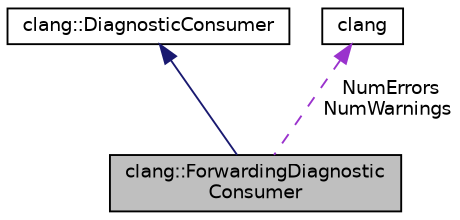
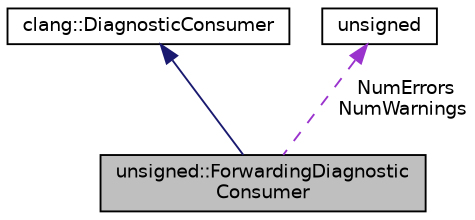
(363, 26) -> (380, 26)
(256, 183) -> (263, 183)
